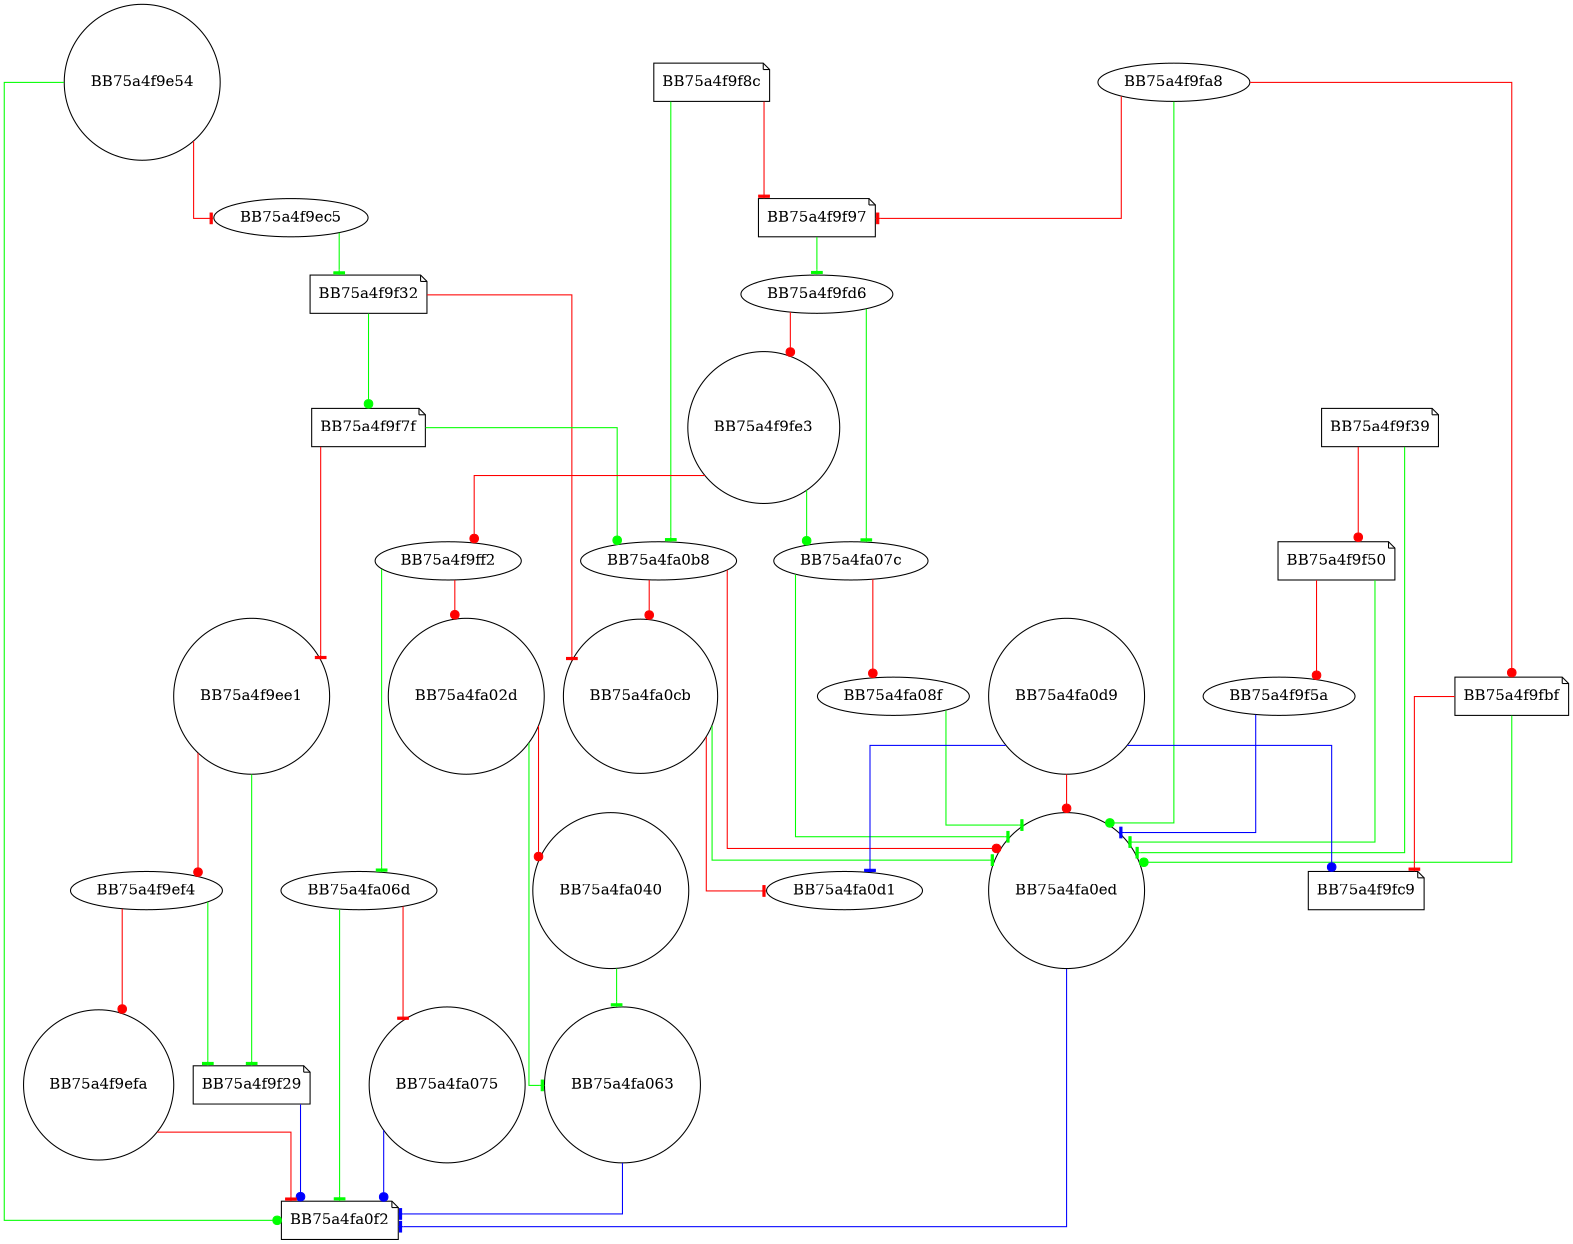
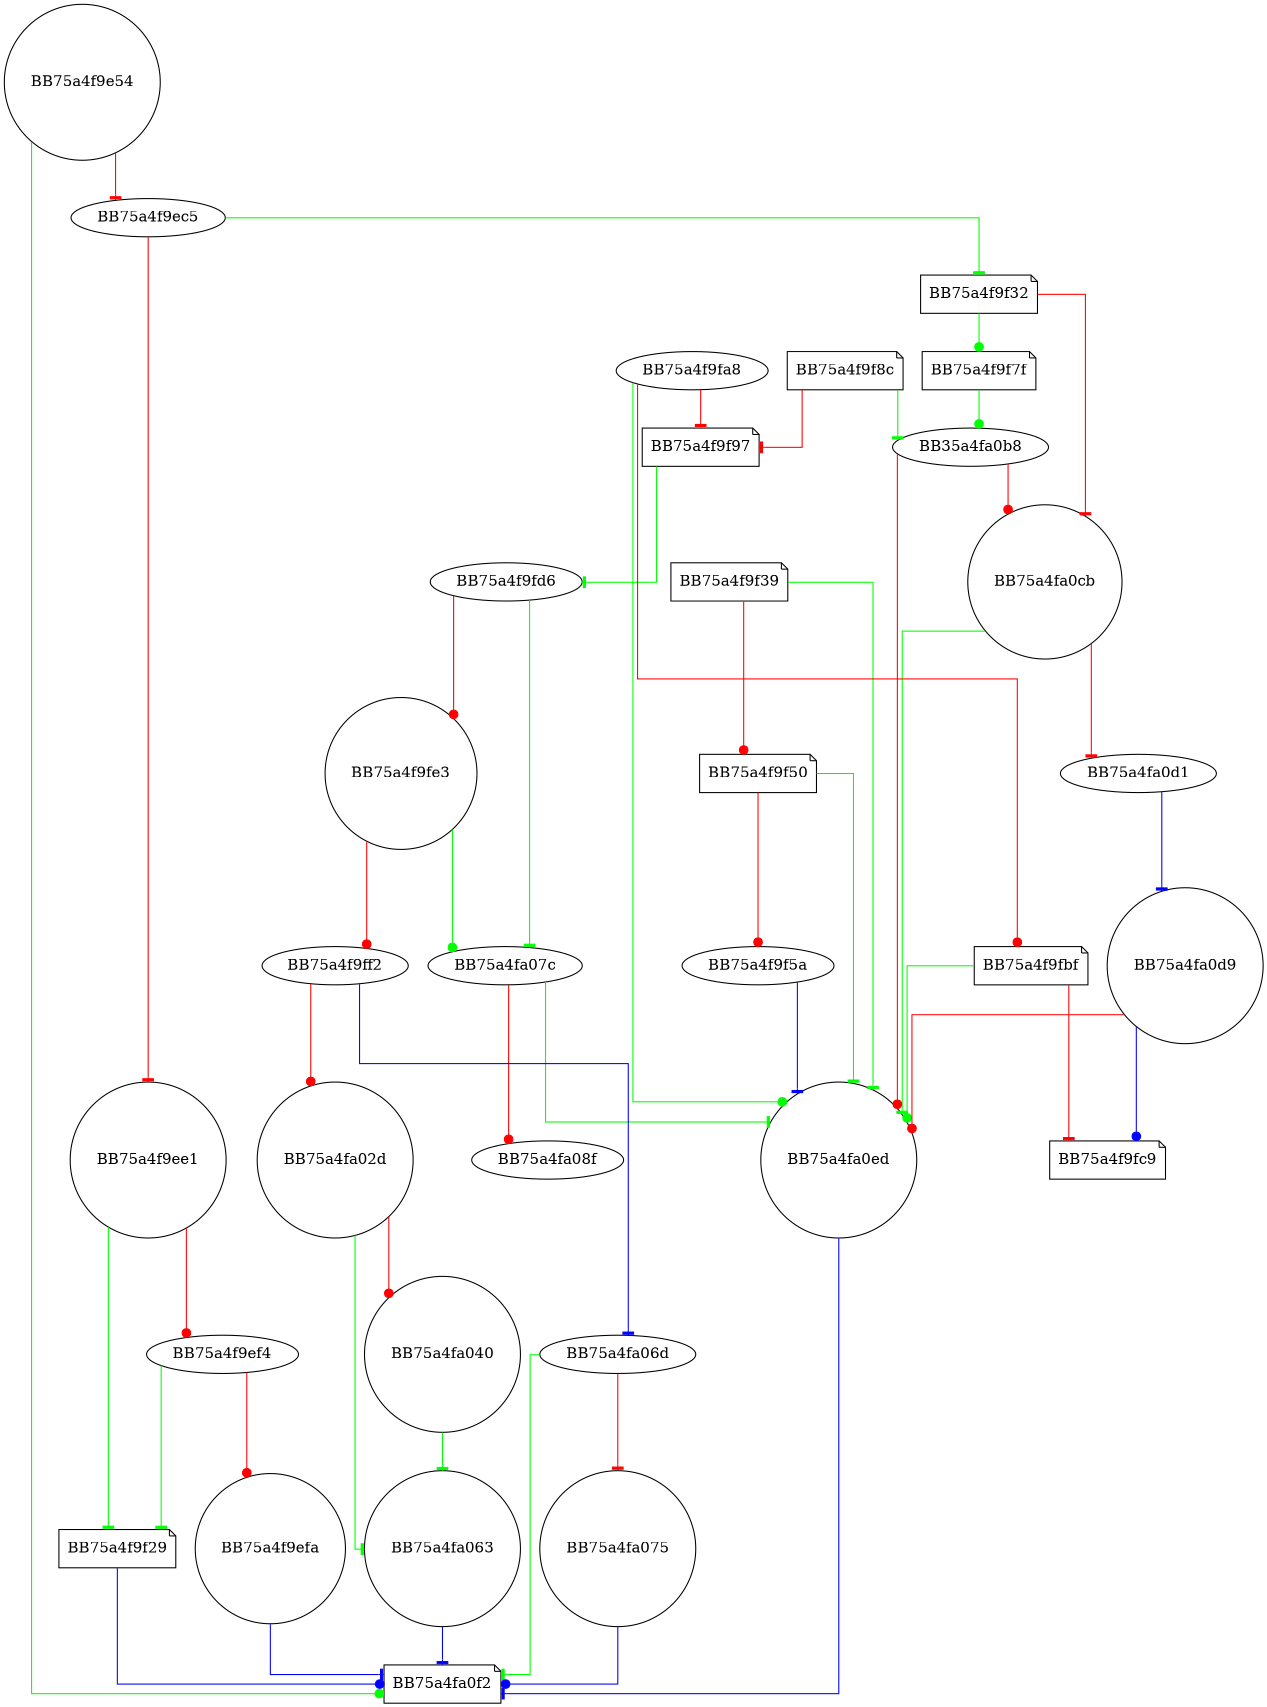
(321, 551) -> (148, 657)
(659, 561) -> (971, 447)
(382, 718) -> (587, 1064)
(877, 745) -> (1162, 839)
(946, 804) -> none
(256, 1132) -> (299, 1674)
